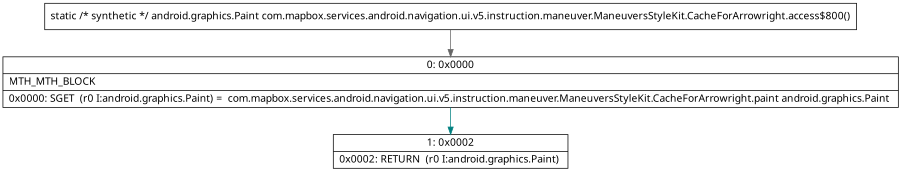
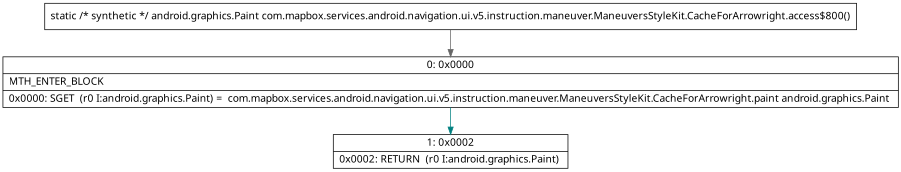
(52, 82) -> (56, 82)
